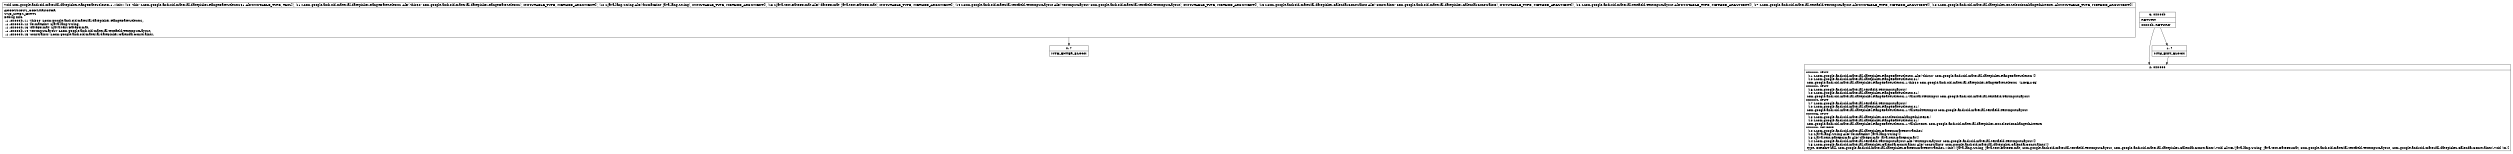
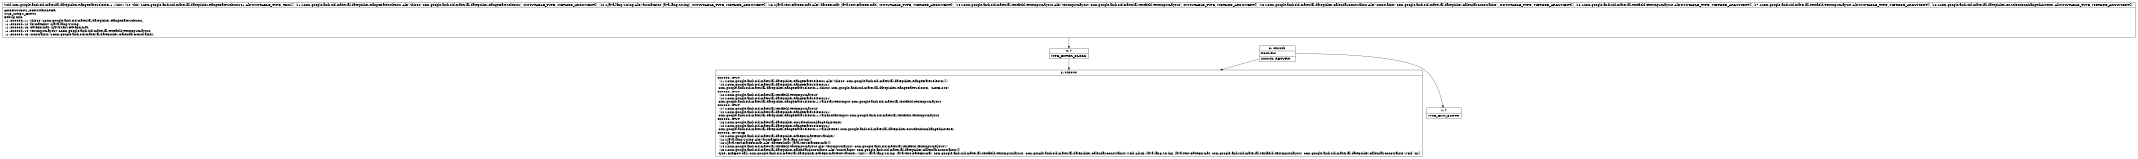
(2168, 59) -> (1069, 63)
